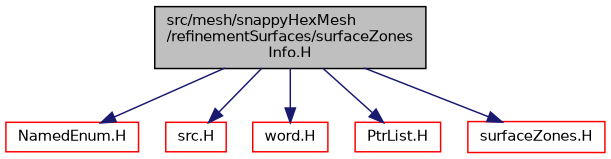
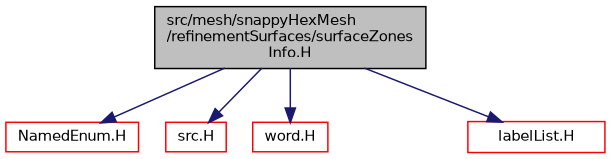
(398, 137) -> none
(536, 137) -> (536, 137)
